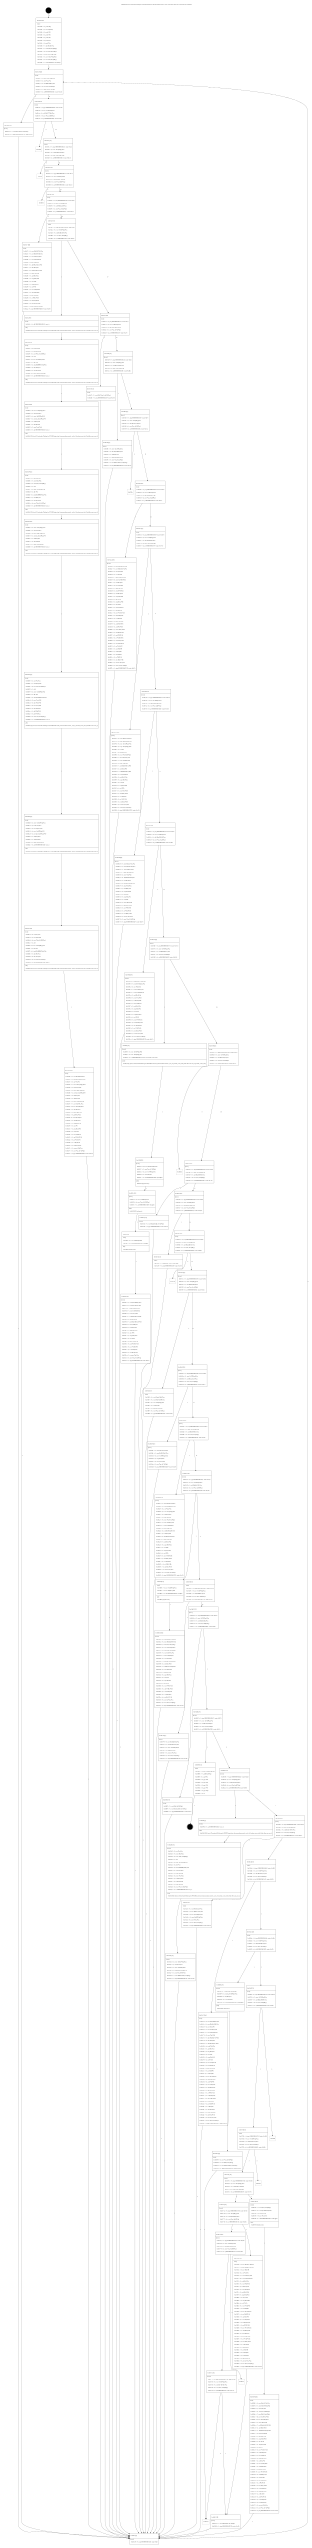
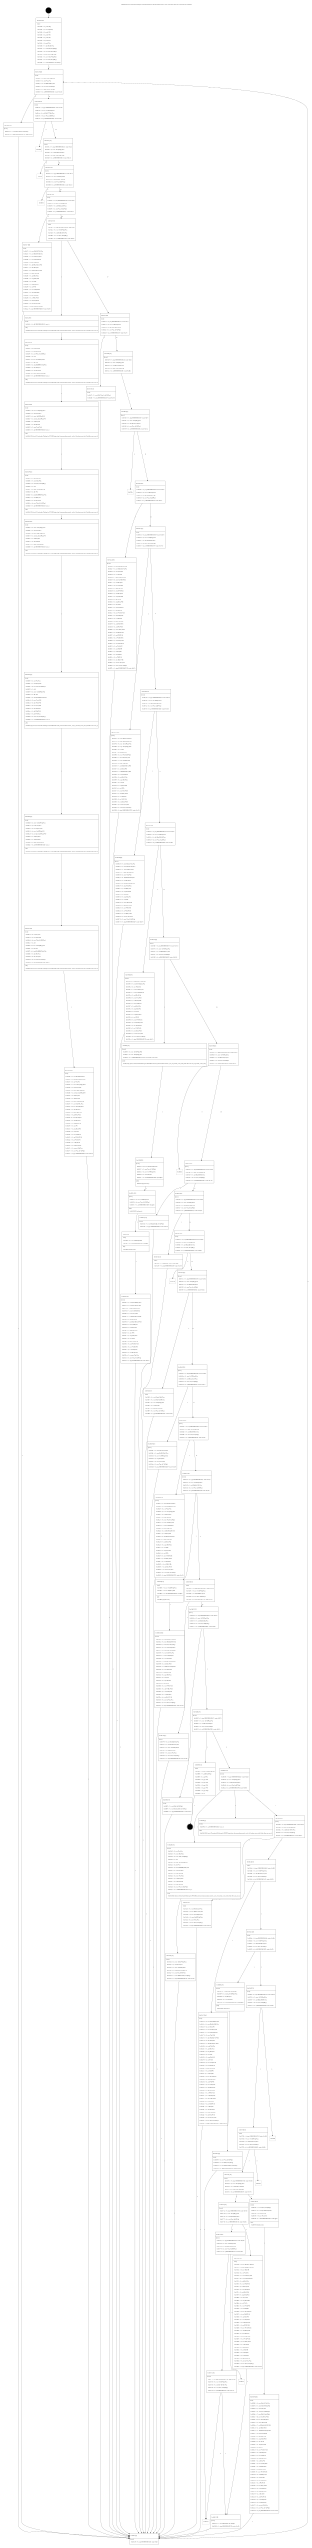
(117, 454) -> none
(227, 1839) -> (200, 1812)
